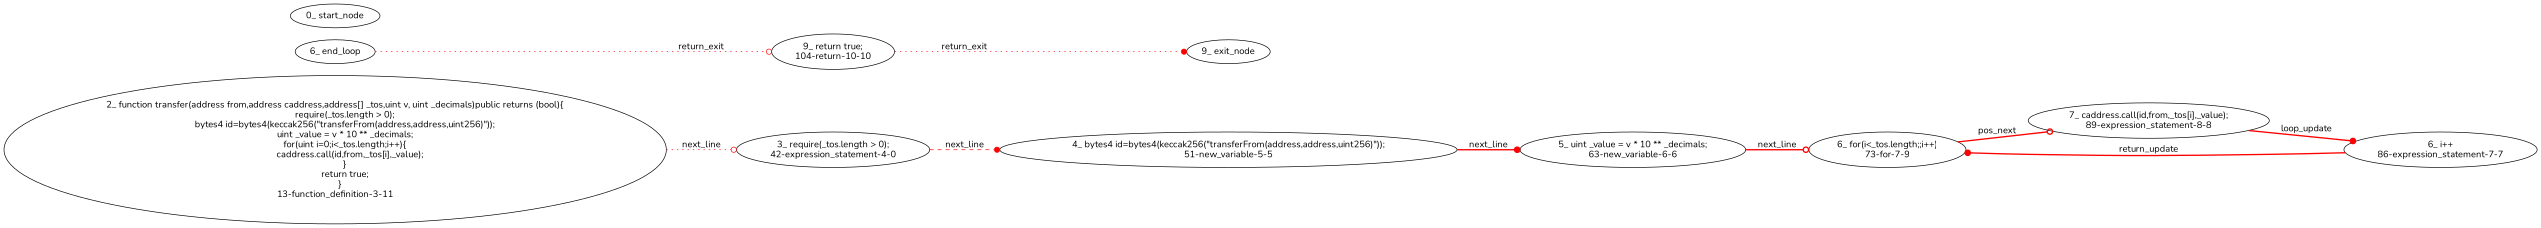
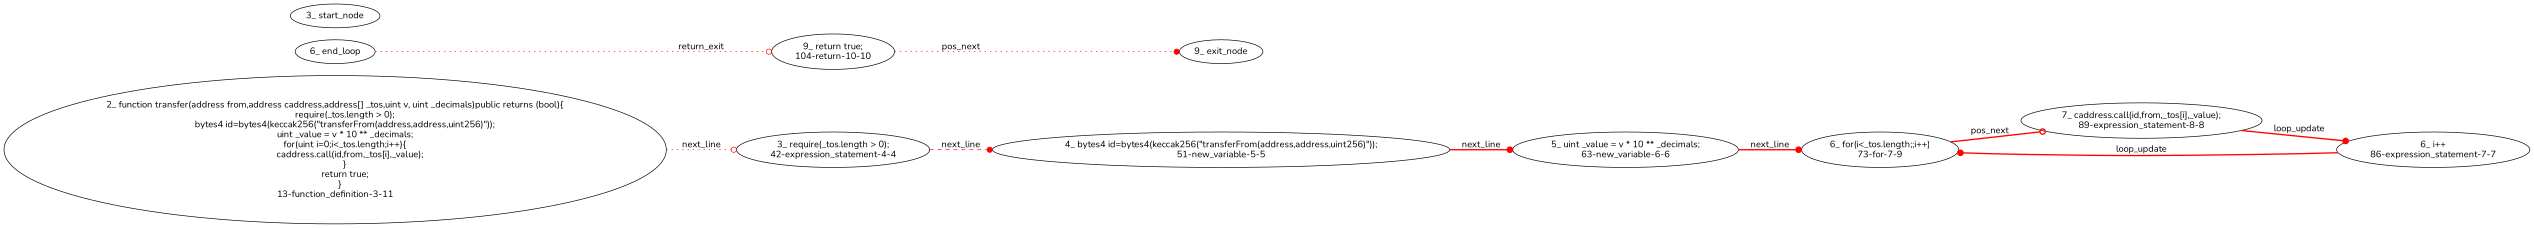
(335, 16) -> (335, 16)
(965, 47) -> (961, 47)
(2149, 149) -> (2142, 149)
(833, 150) -> (833, 150)
(1775, 150) -> (1767, 150)
